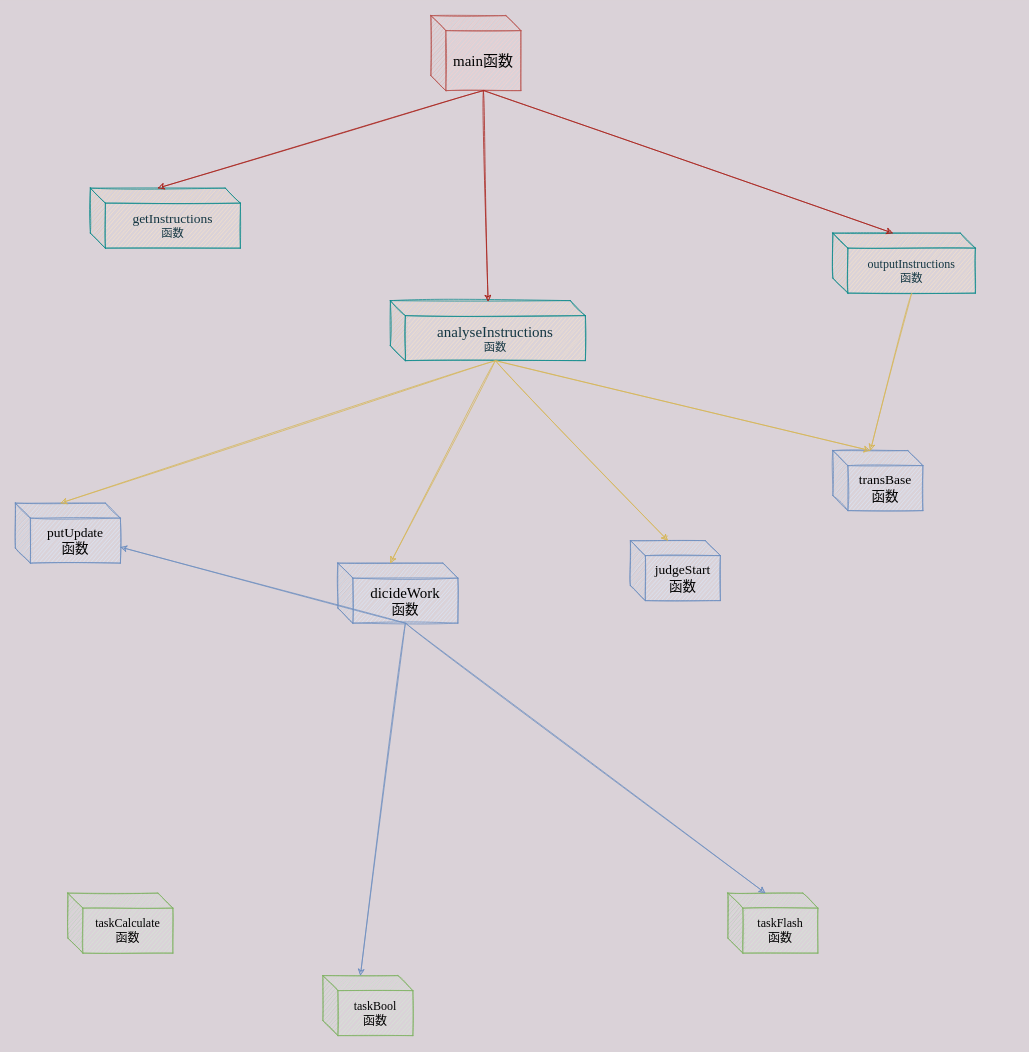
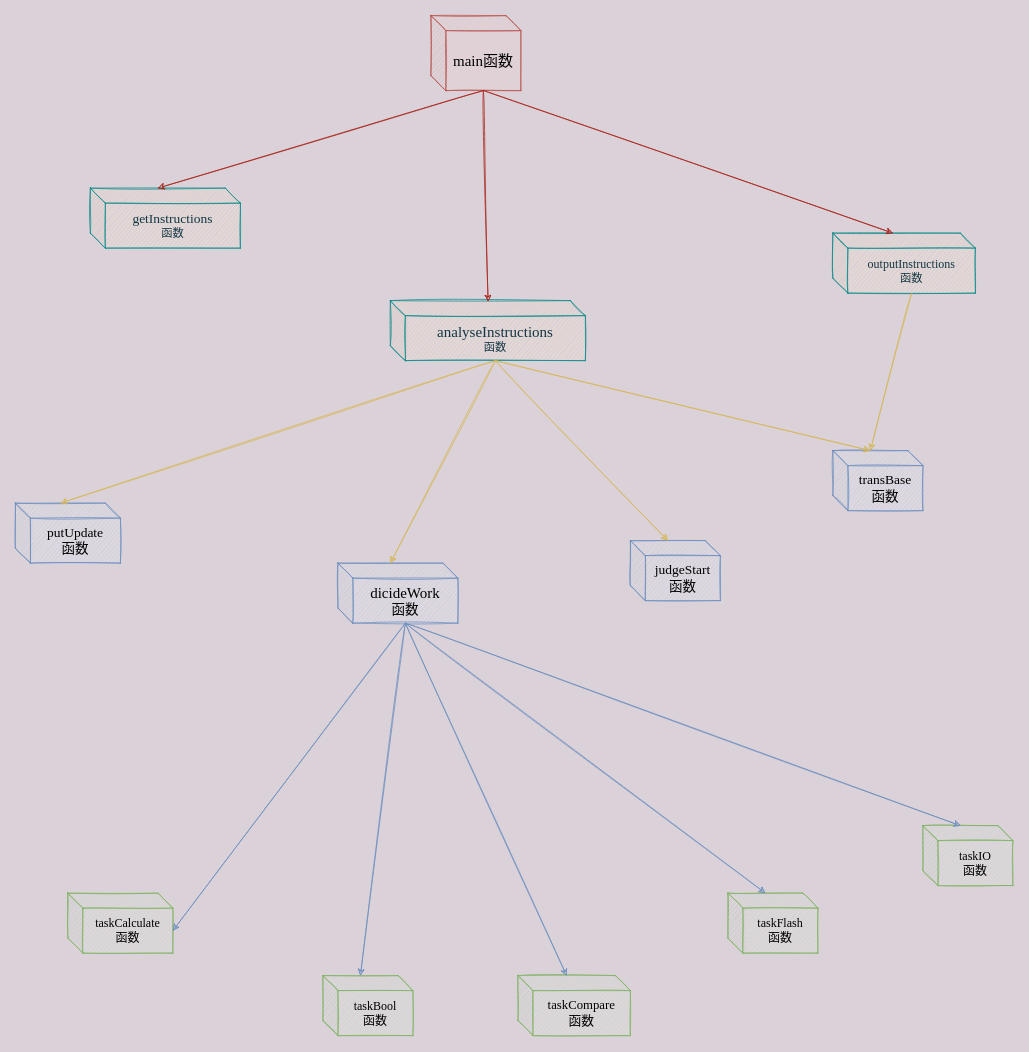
(260, 584) -> (289, 777)
none -> (683, 724)
none -> (486, 800)
none -> (968, 855)
none -> (574, 1005)
